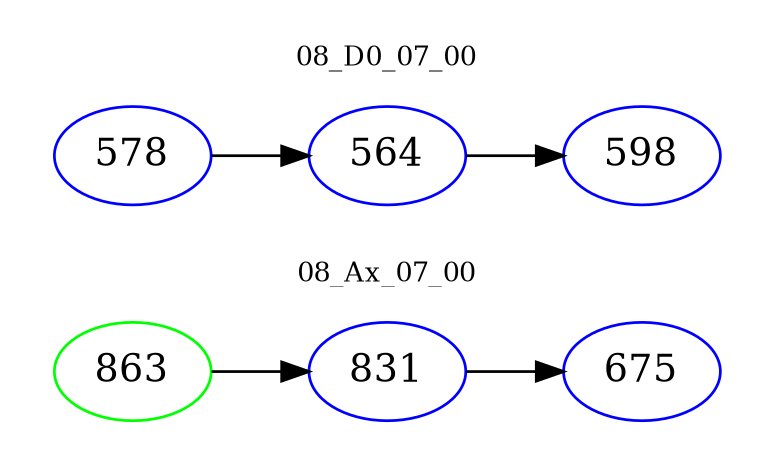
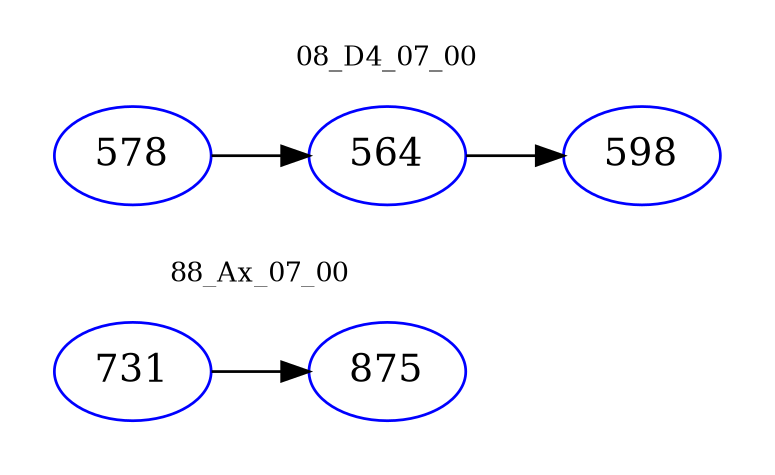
(387, 59) -> (387, 59)
(387, 275) -> (260, 275)
(133, 372) -> none
(387, 372) -> (133, 372)
(642, 372) -> (387, 372)
